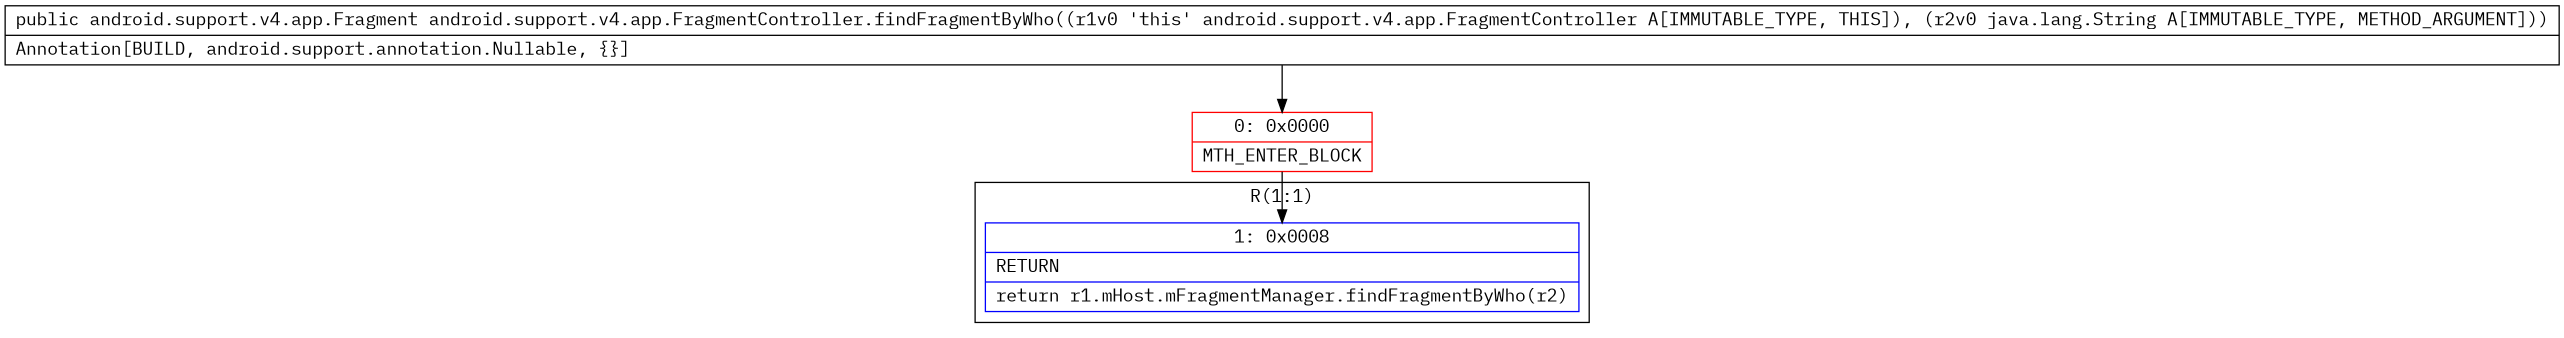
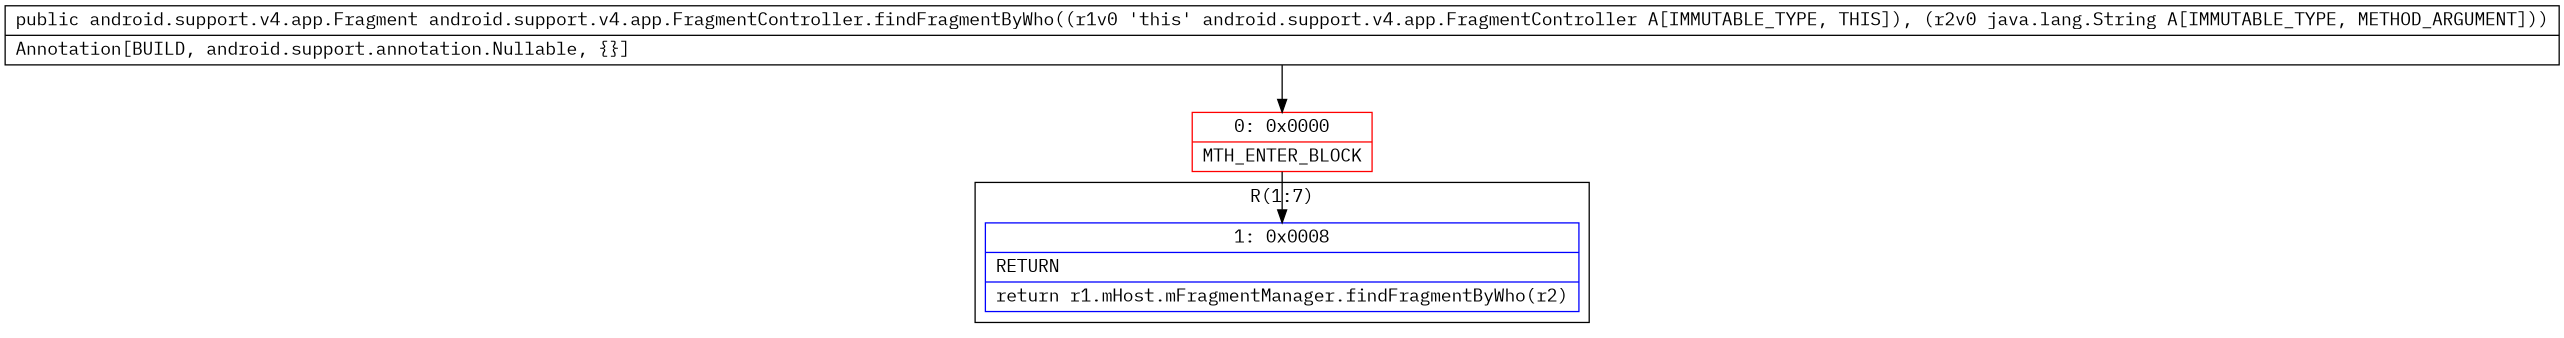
(1282, 197) -> (1282, 197)
